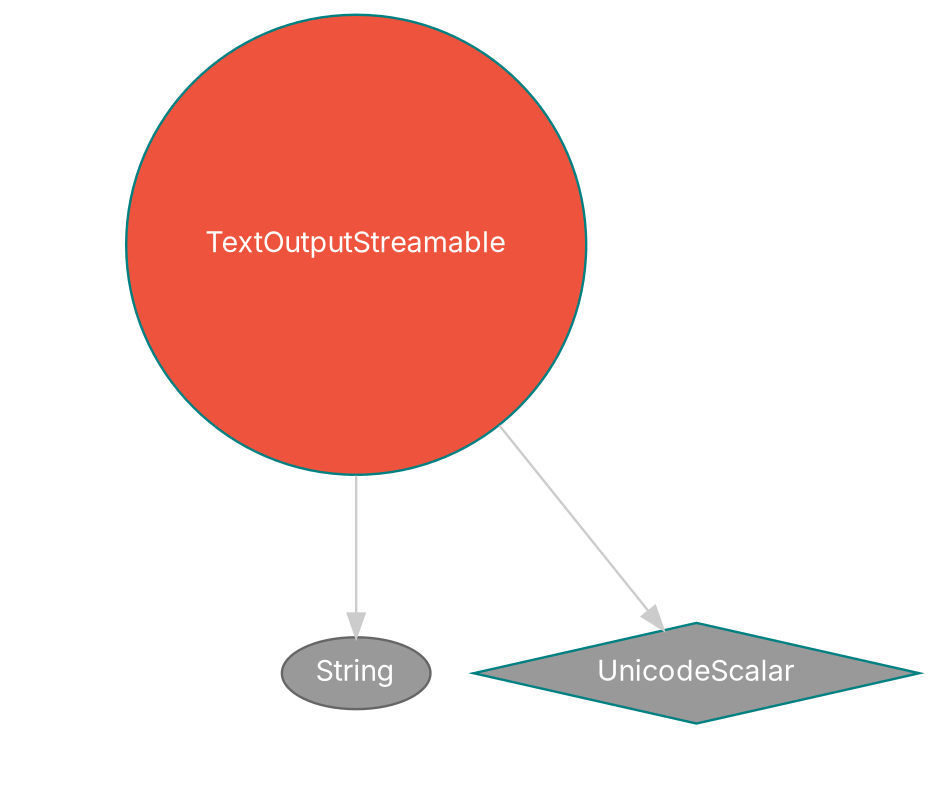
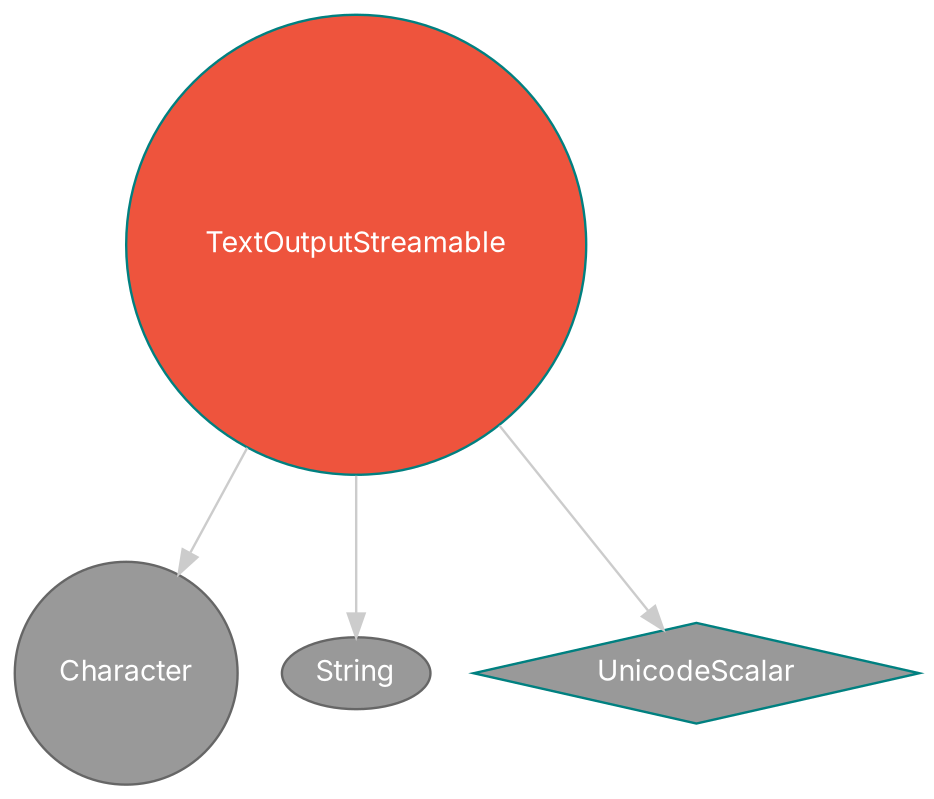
none -> (126, 673)
